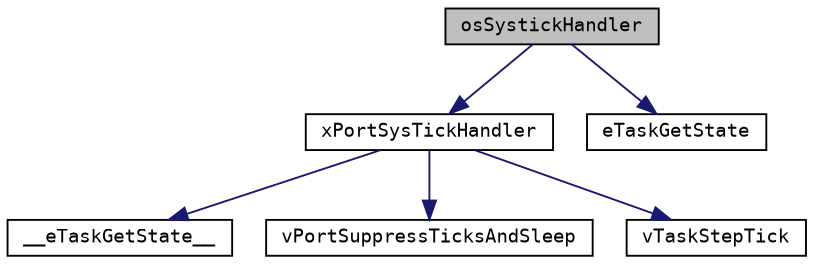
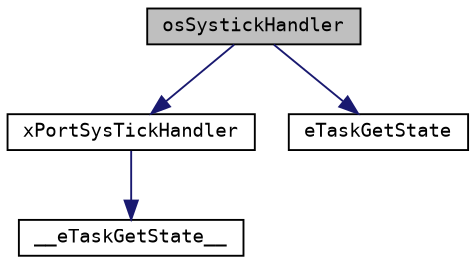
(429, 238) -> none
(716, 238) -> none
